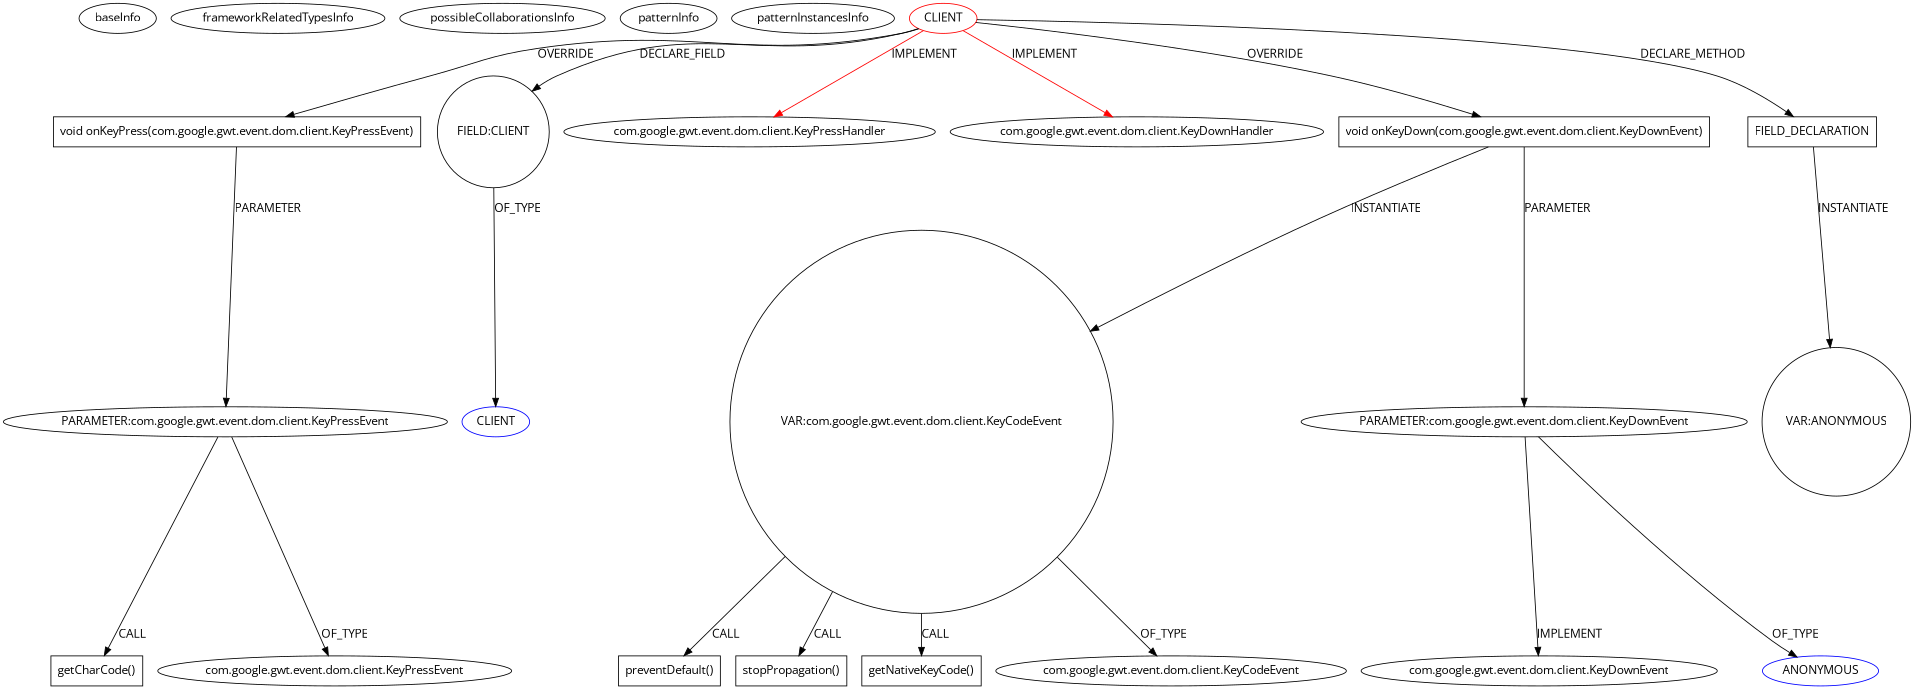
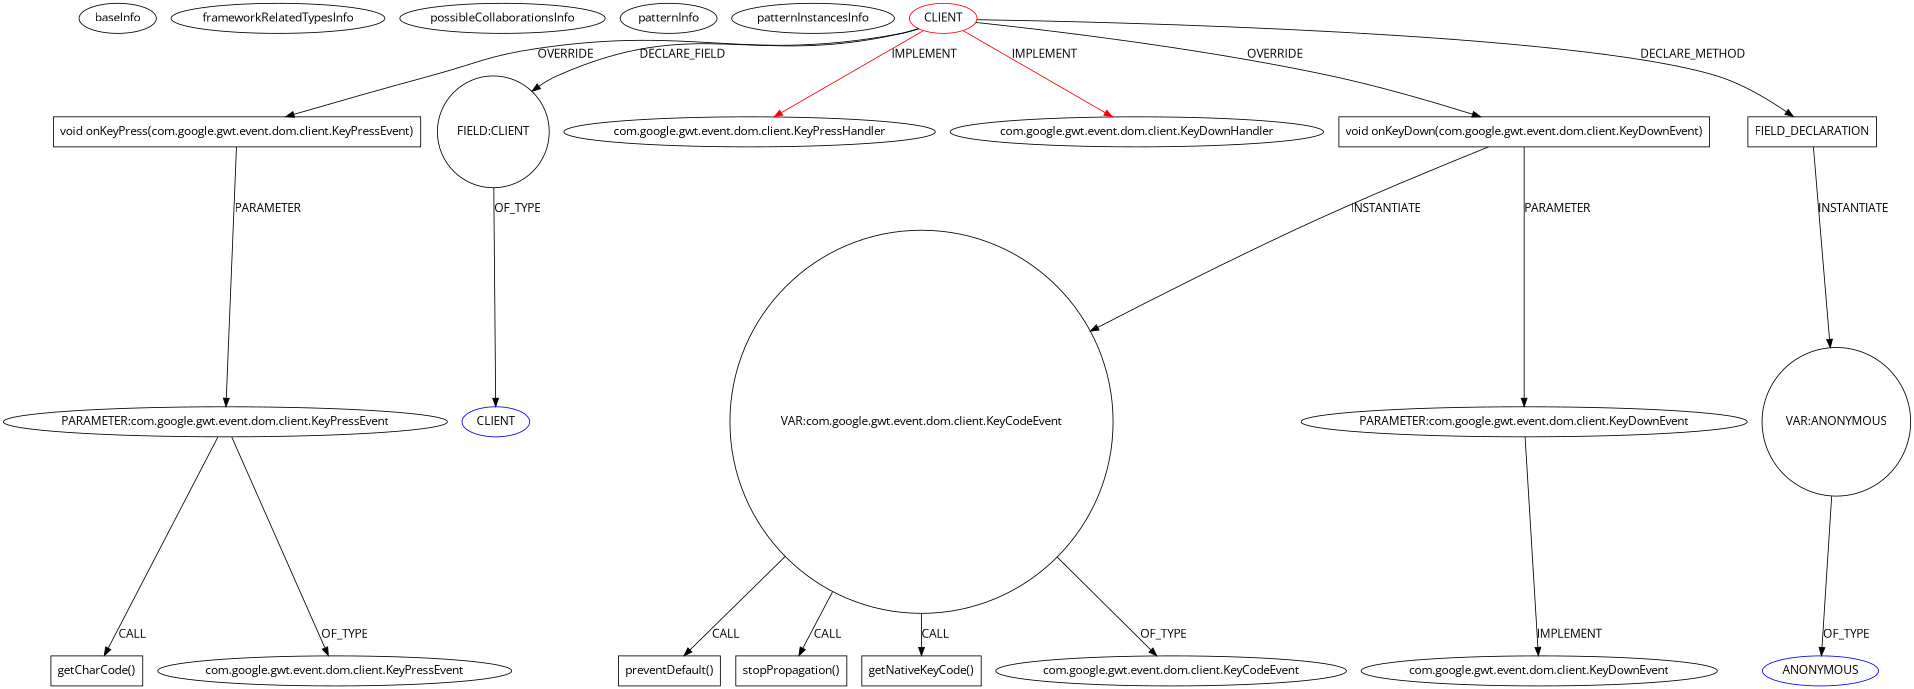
(1660, 550) -> (1827, 572)
